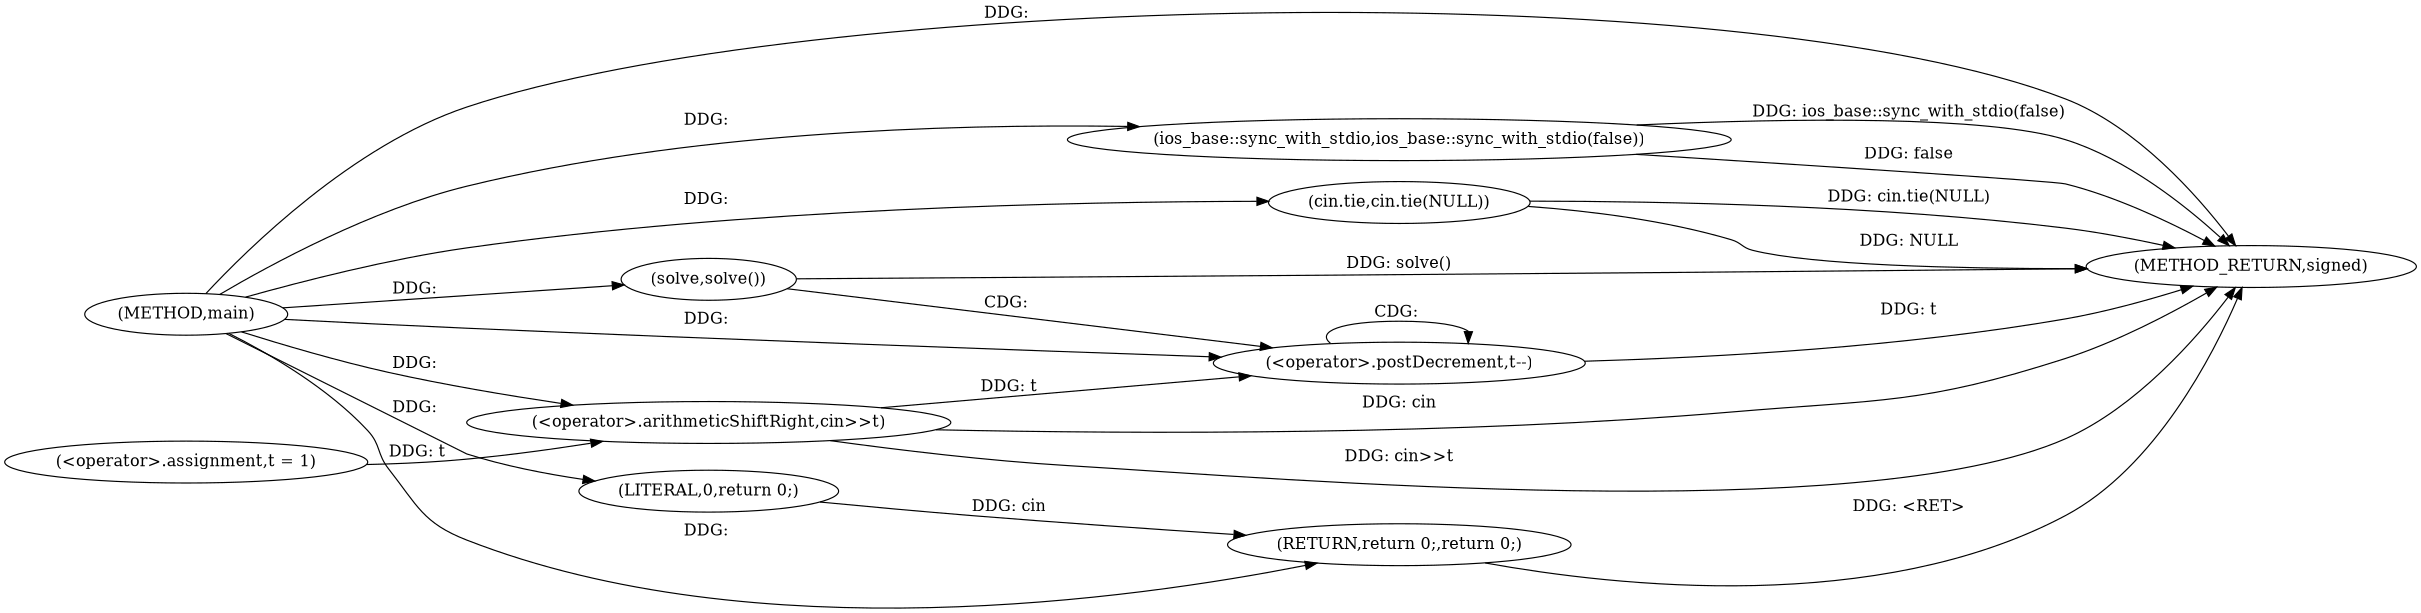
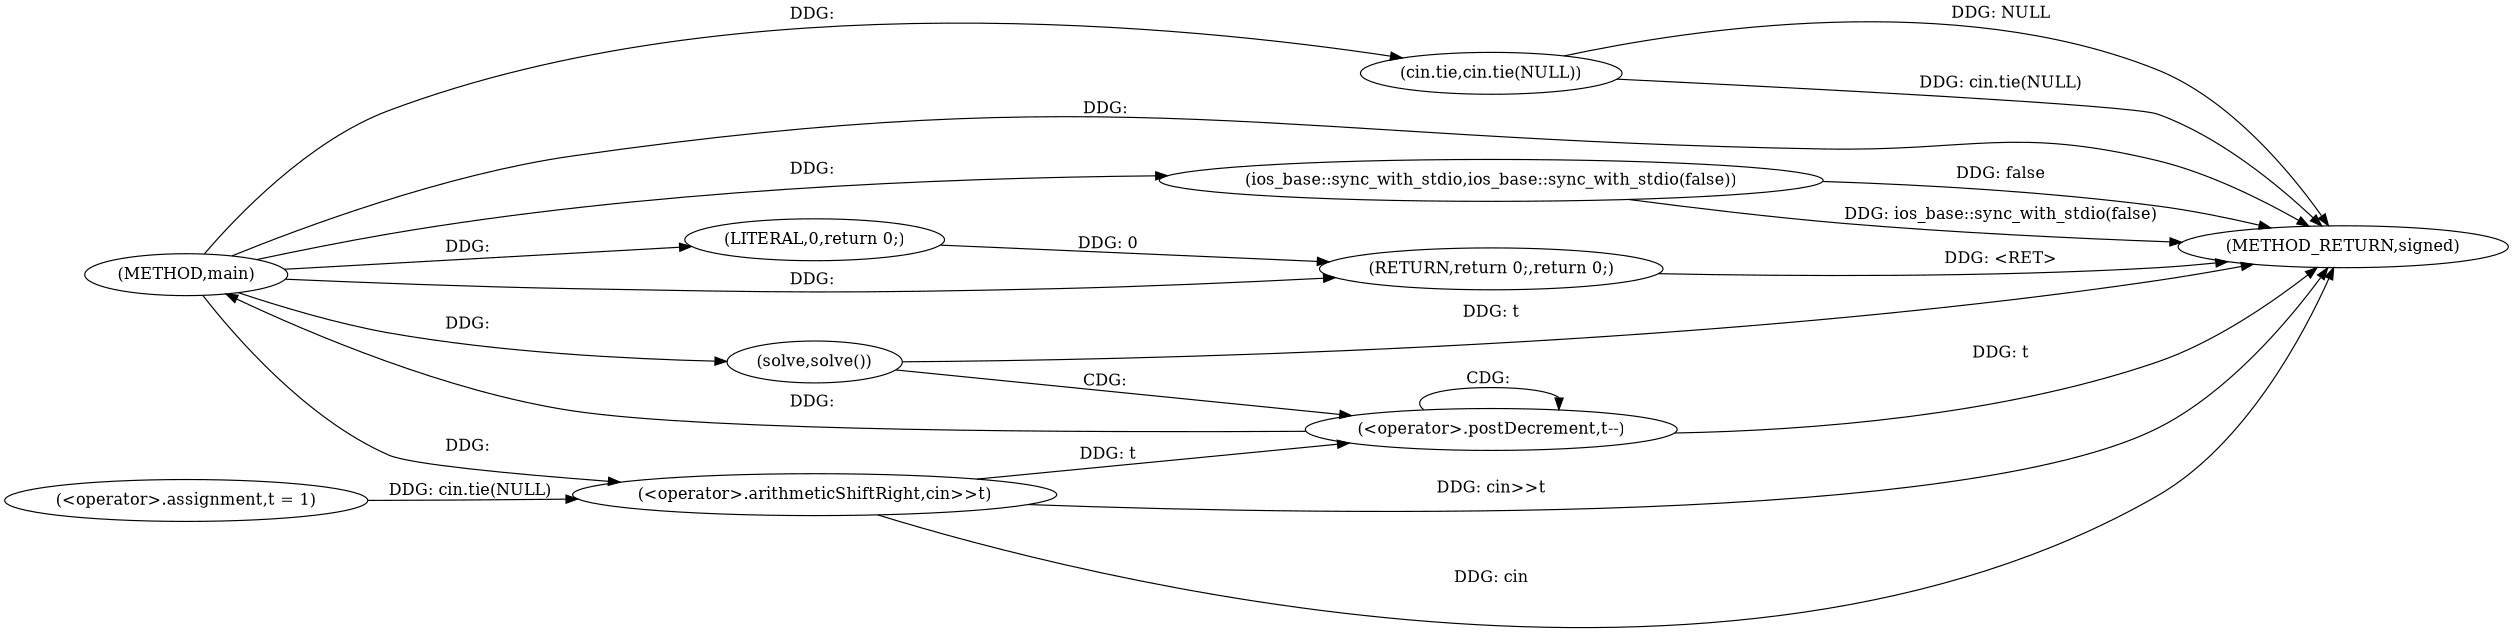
(1399, 264) -> (1491, 313)
(747, 340) -> (762, 425)
(417, 452) -> (470, 491)
(1009, 507) -> (1108, 244)
